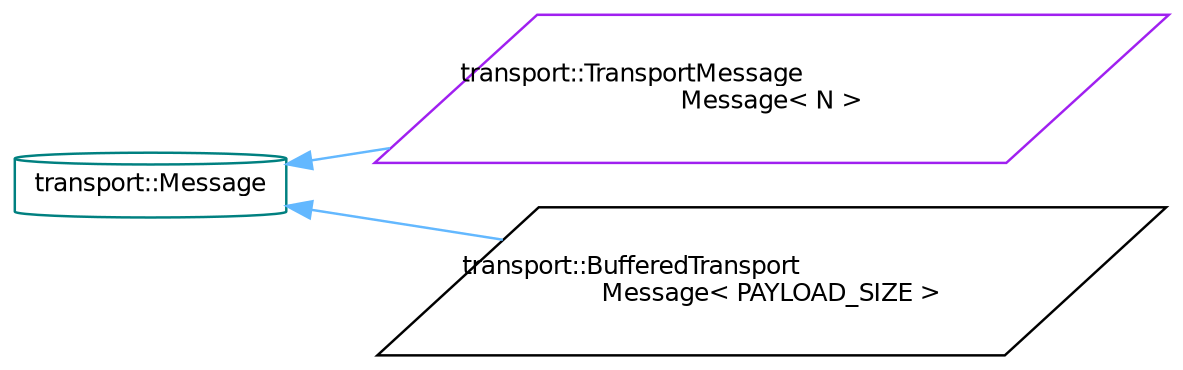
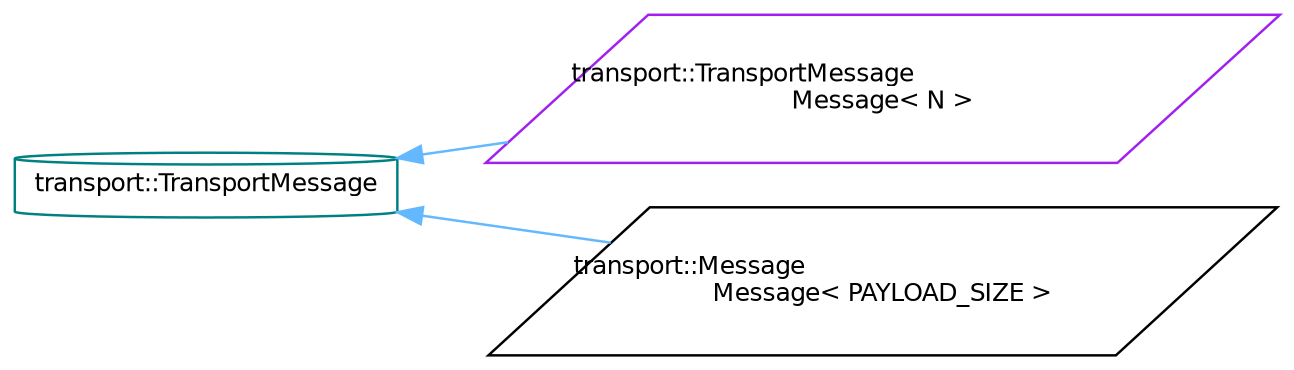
(151, 185) -> (206, 185)
(772, 281) -> (883, 281)
